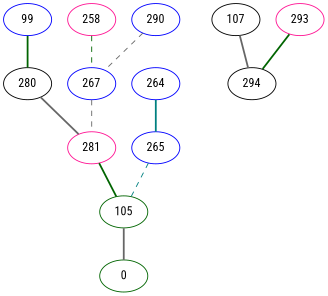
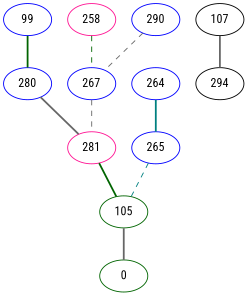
(300, 20) -> none
(28, 84) -> (28, 84)
